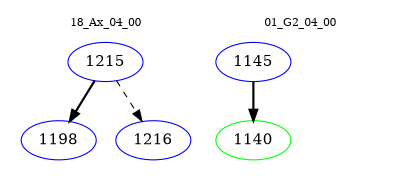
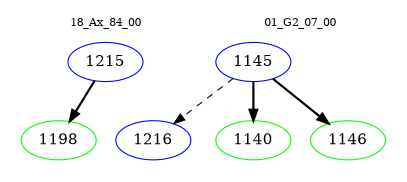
(106, 23) -> (106, 23)
(301, 23) -> (301, 23)
(126, 96) -> (214, 93)
(59, 140) -> (59, 140)
none -> (348, 140)
